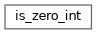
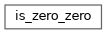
(48, 17) -> (53, 17)
